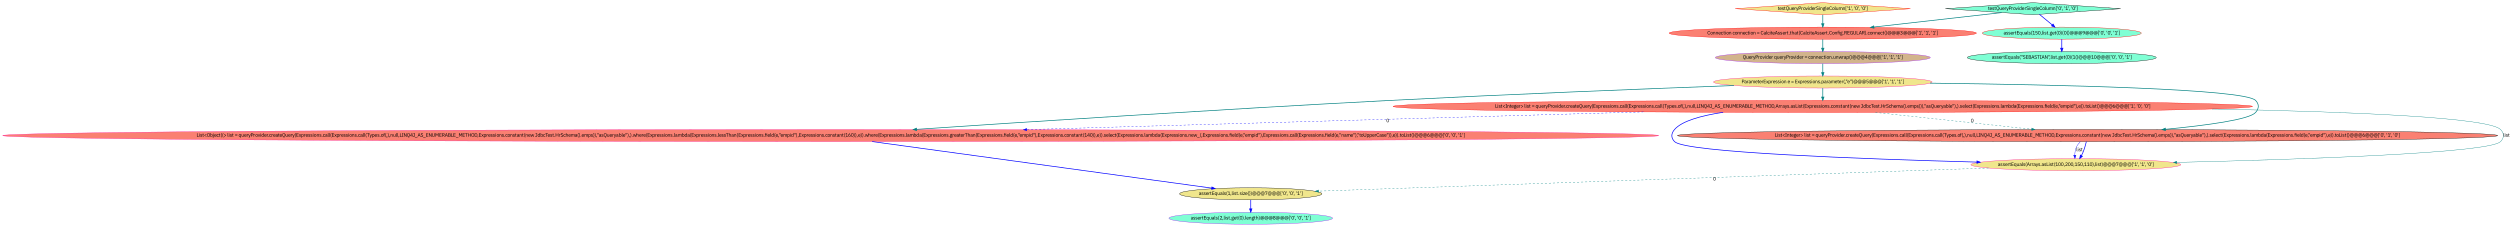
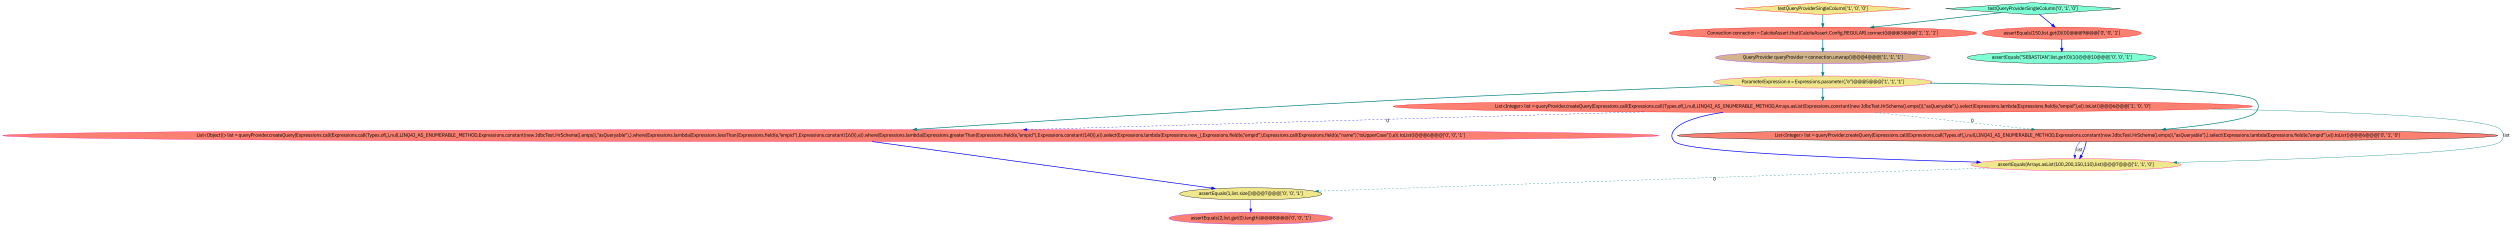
(2062, 33) -> (2062, 33)
(1251, 204) -> (1251, 204)
(1251, 218) -> (1251, 218)
